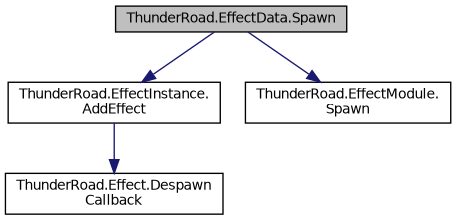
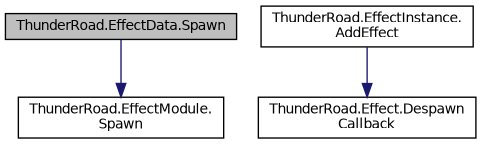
(184, 53) -> none
